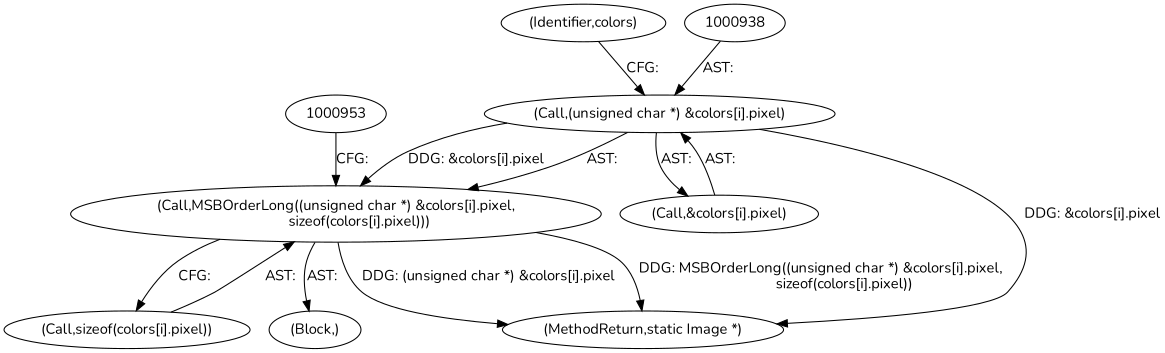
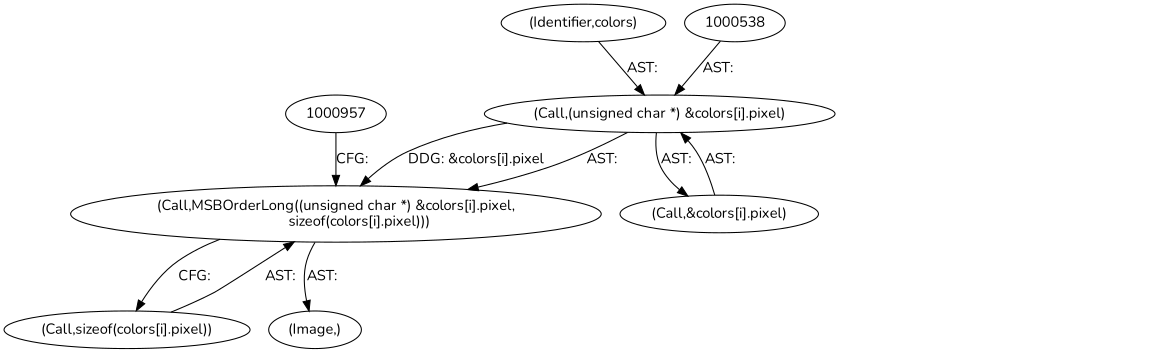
(735, 23) -> (735, 23)
(645, 68) -> (645, 68)
(336, 114) -> (336, 114)
(315, 330) -> (315, 330)
(643, 330) -> none
